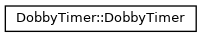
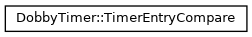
(101, 19) -> (126, 19)
